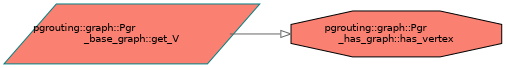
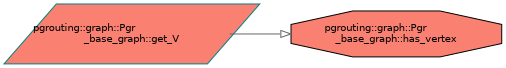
(396, 34) -> (396, 34)
